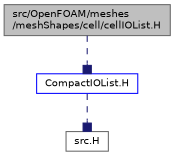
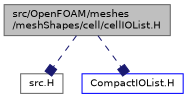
(87, 107) -> (66, 50)
